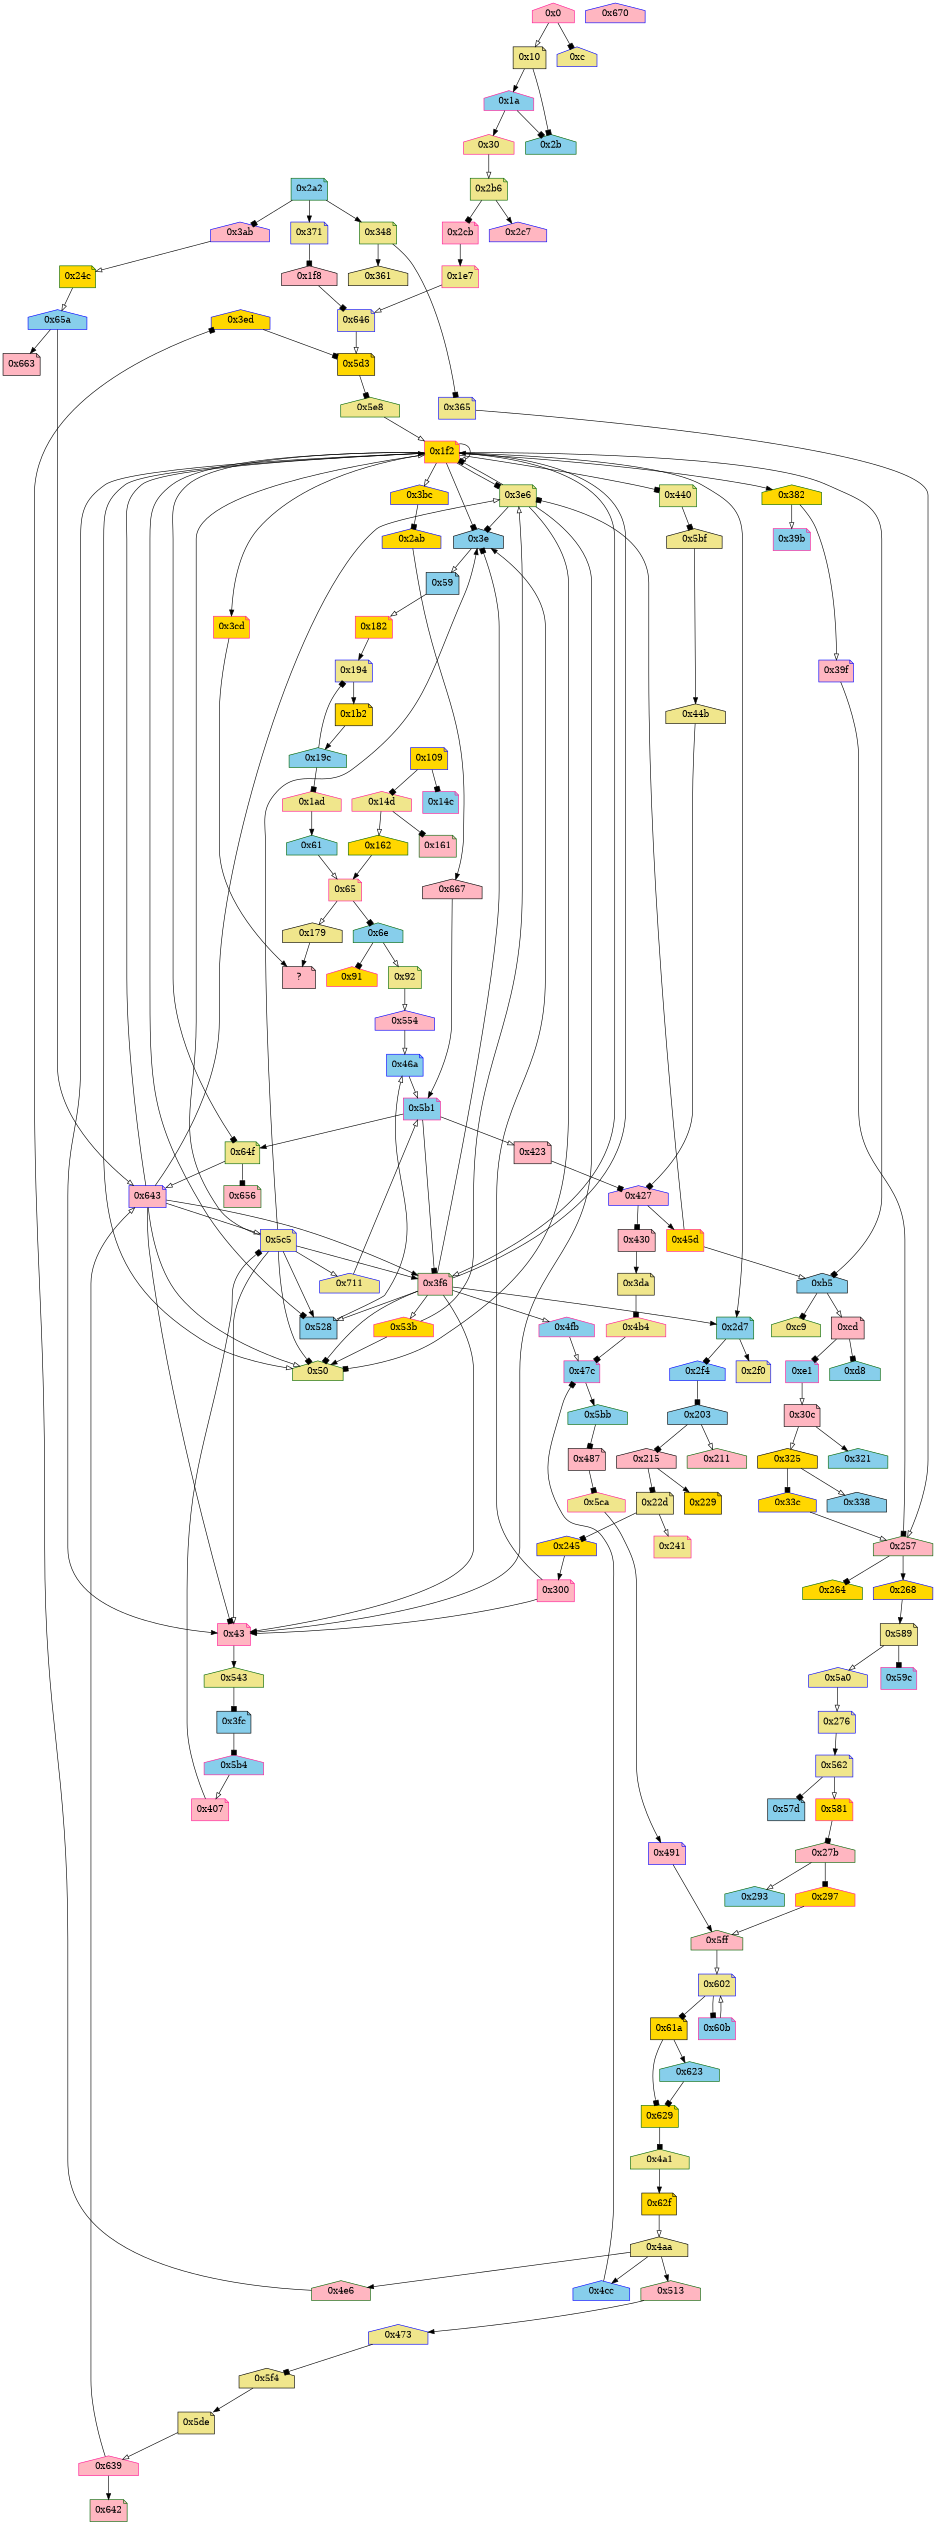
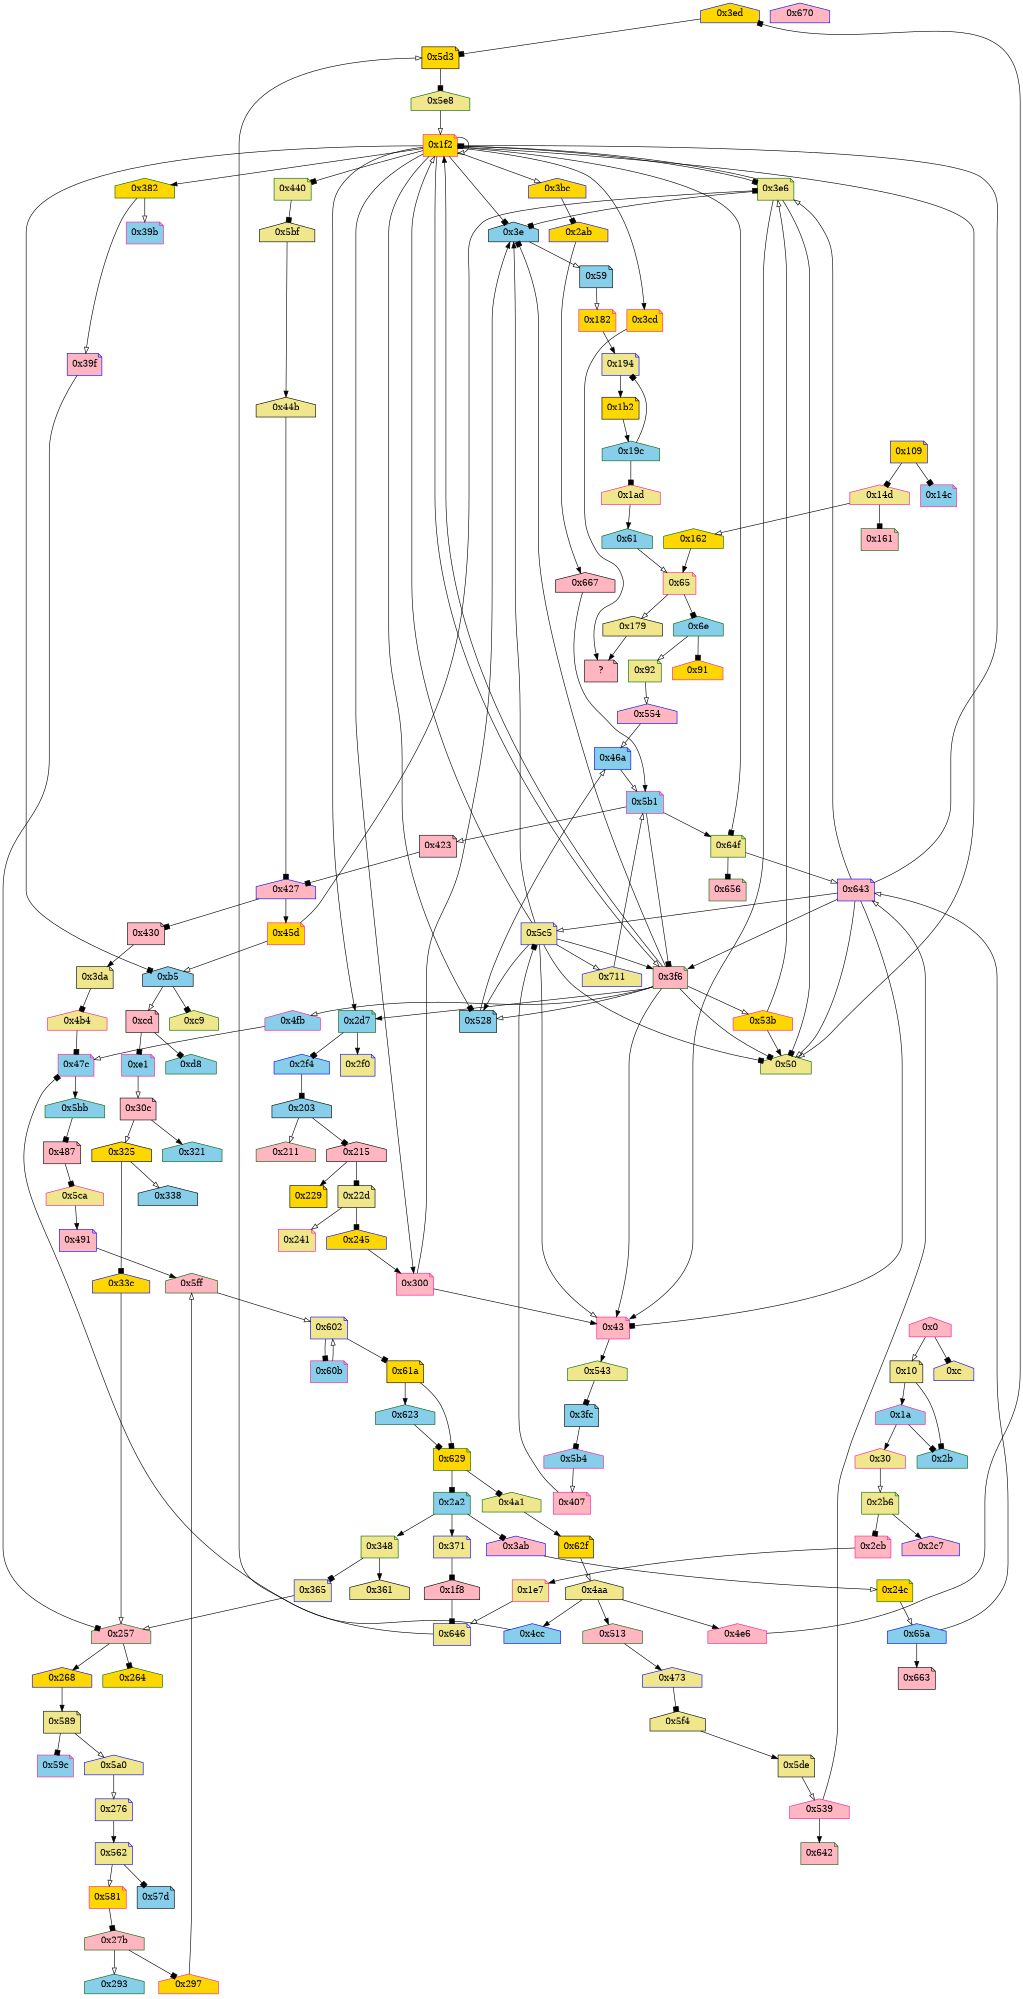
(81, 942) -> (356, 697)
none -> (452, 1478)
(341, 2292) -> (737, 1635)
(109, 2467) -> (819, 1810)
